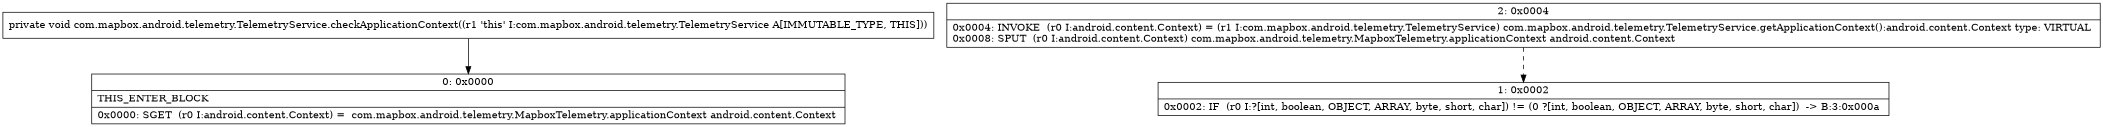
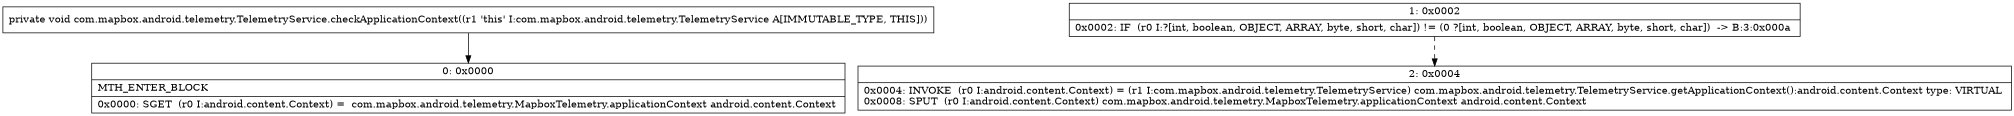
(1524, 61) -> (1435, 48)
(153, 99) -> (153, 88)
